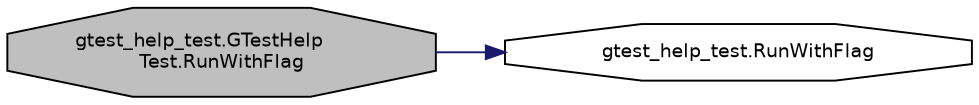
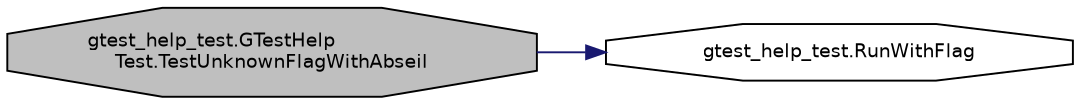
(222, 52) -> (272, 52)
